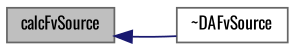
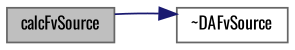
(154, 37) -> (137, 14)
